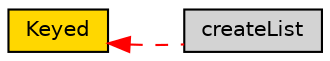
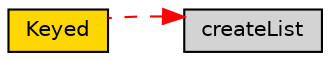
(157, 45) -> (136, 17)
